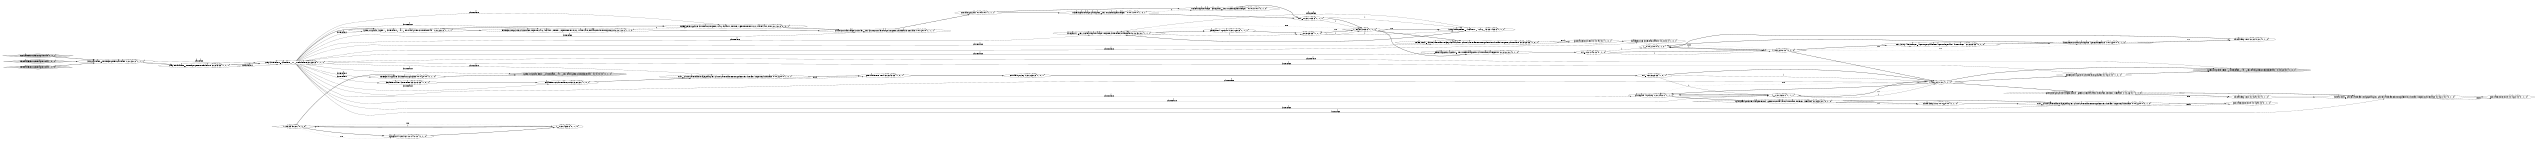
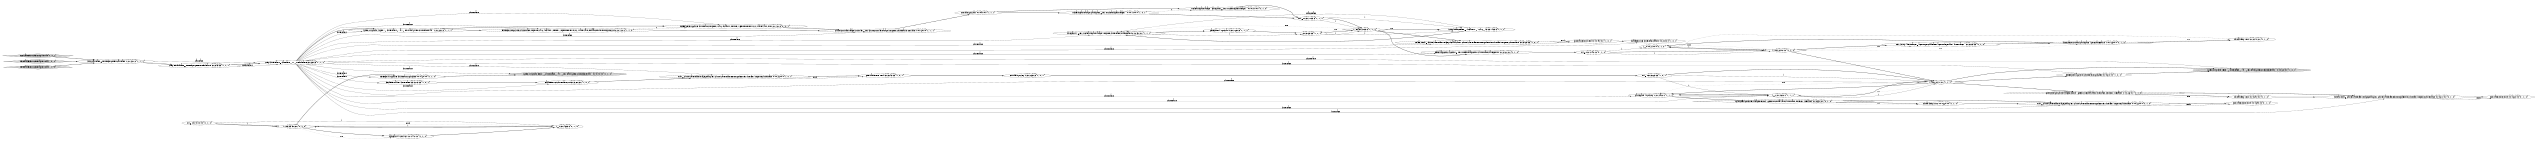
(1949, 36) -> (1949, 36)
none -> (199, 123)
(408, 123) -> (408, 123)
